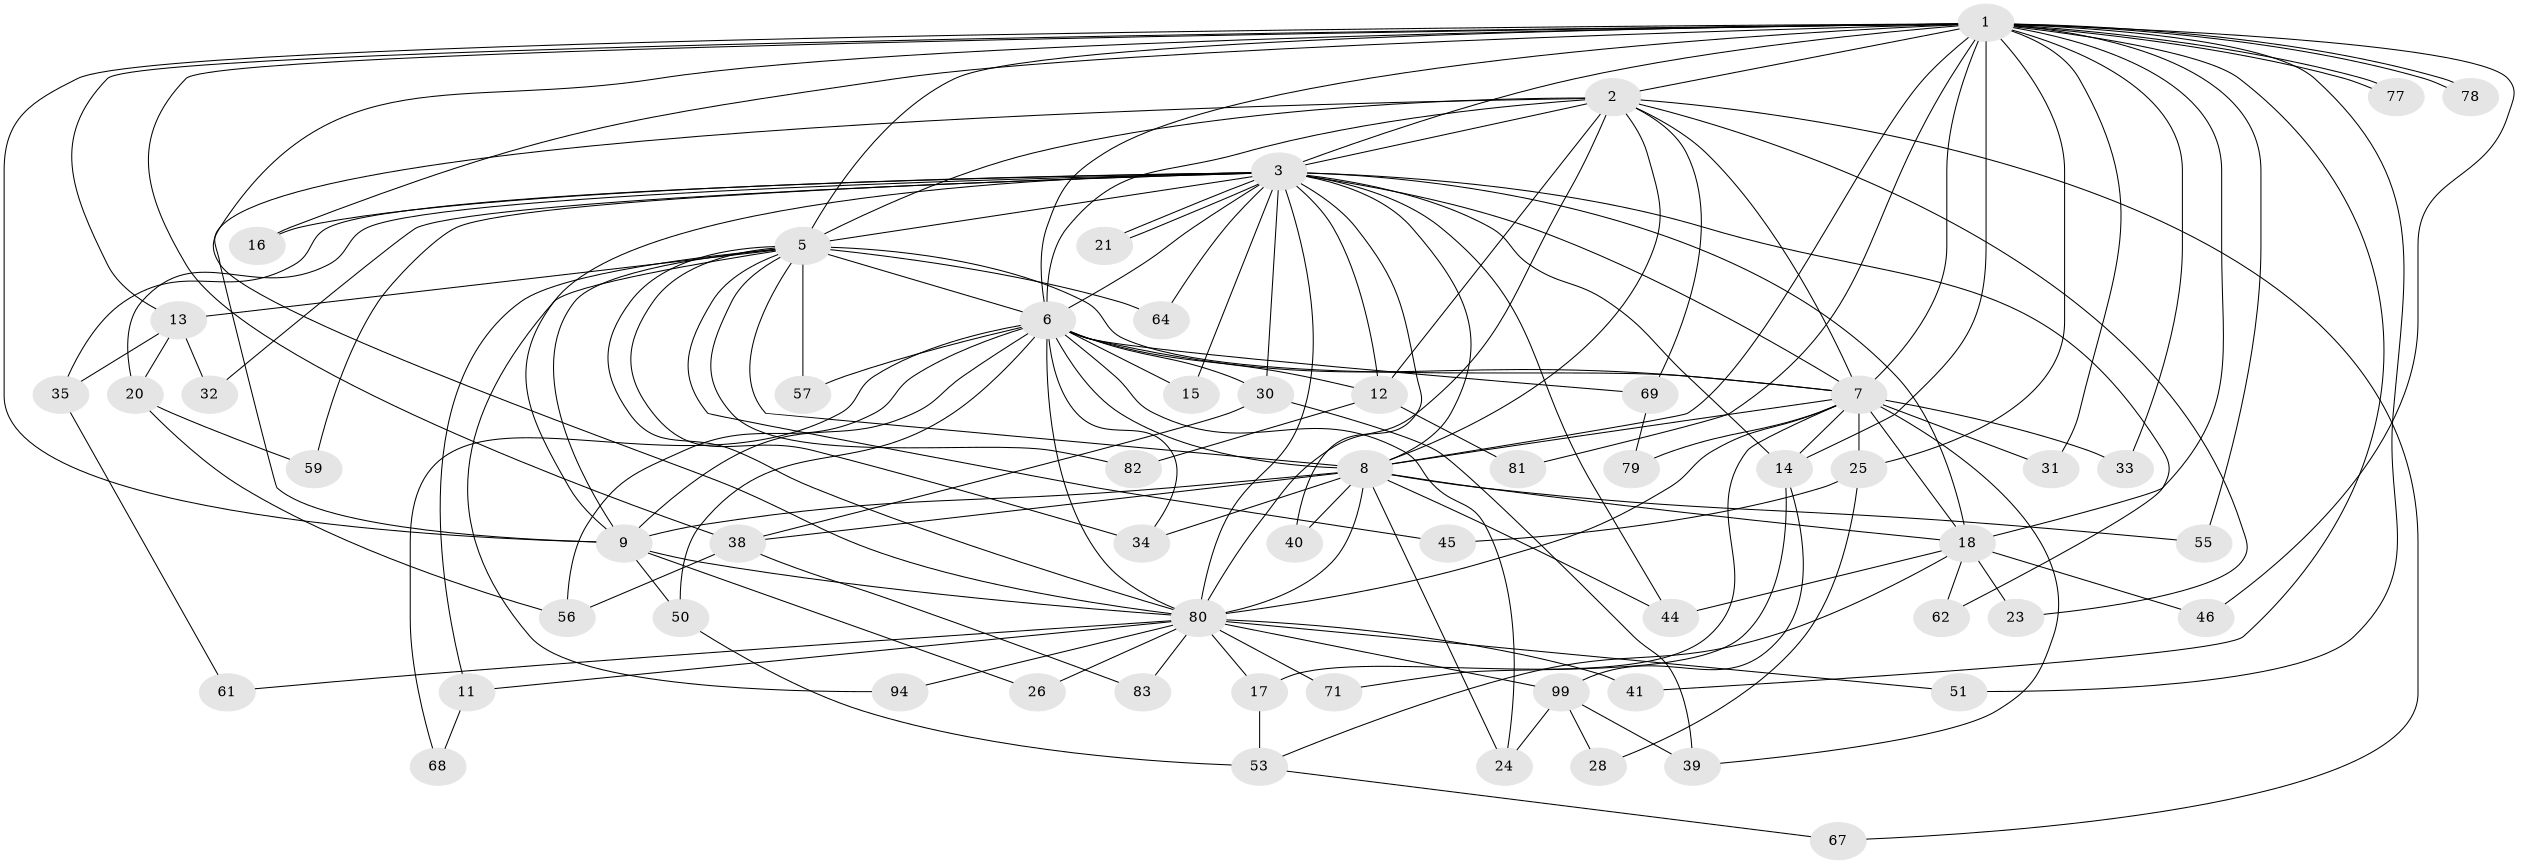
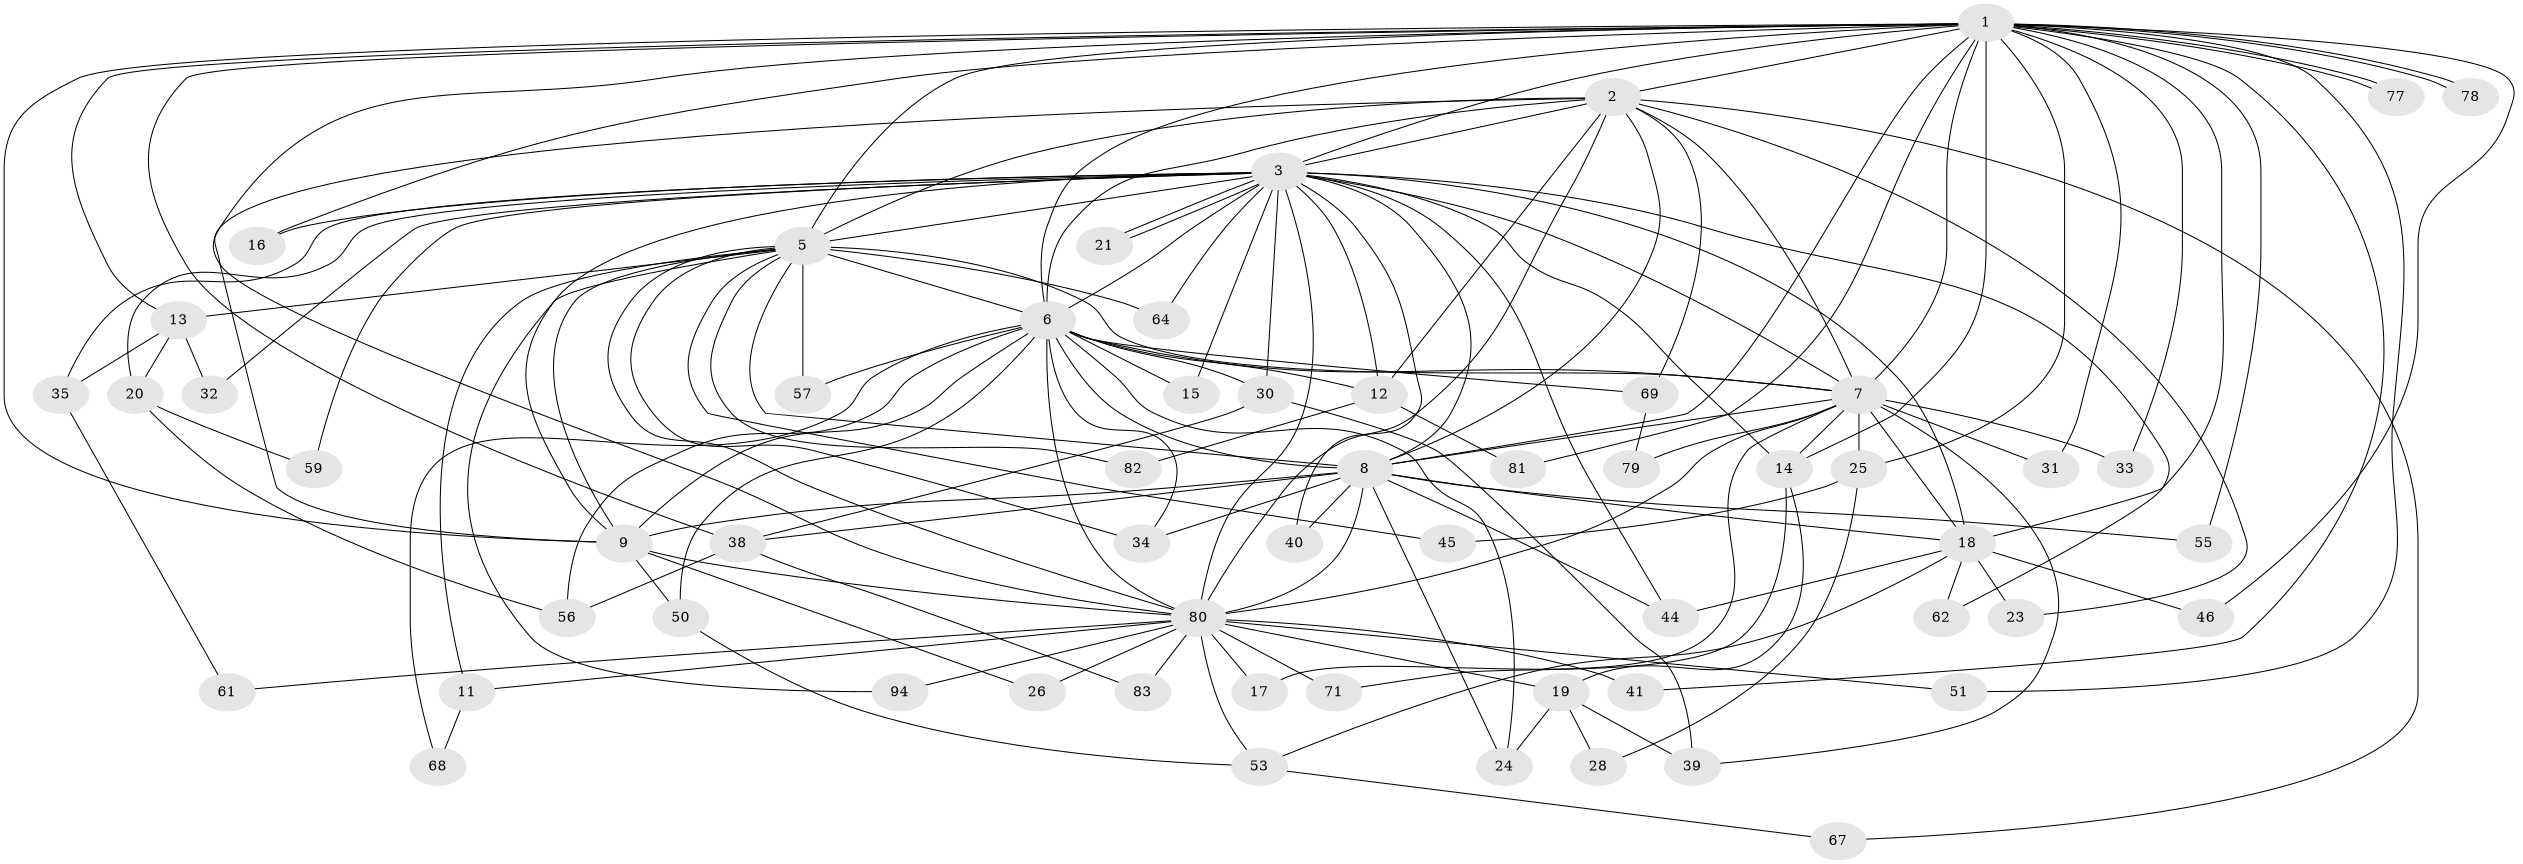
(1561, 692) -> (1561, 692)
(1260, 730) -> (1217, 696)
